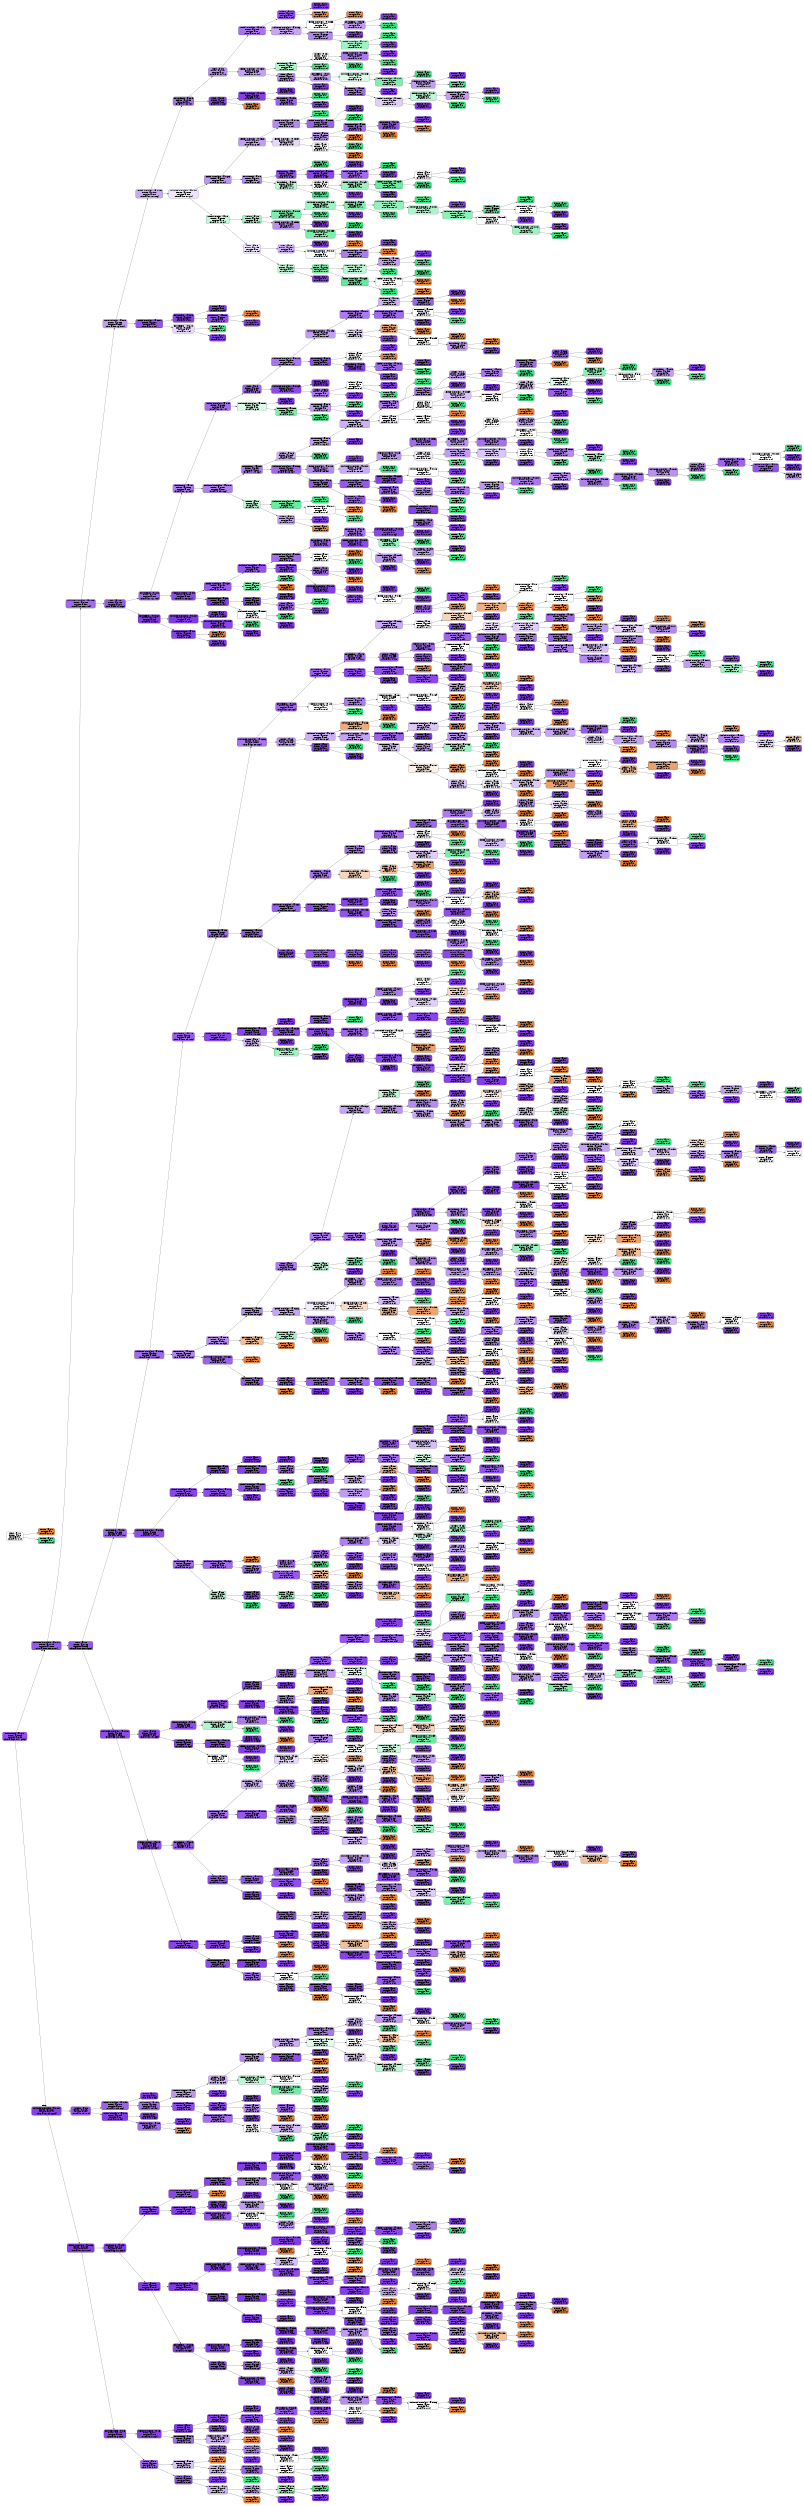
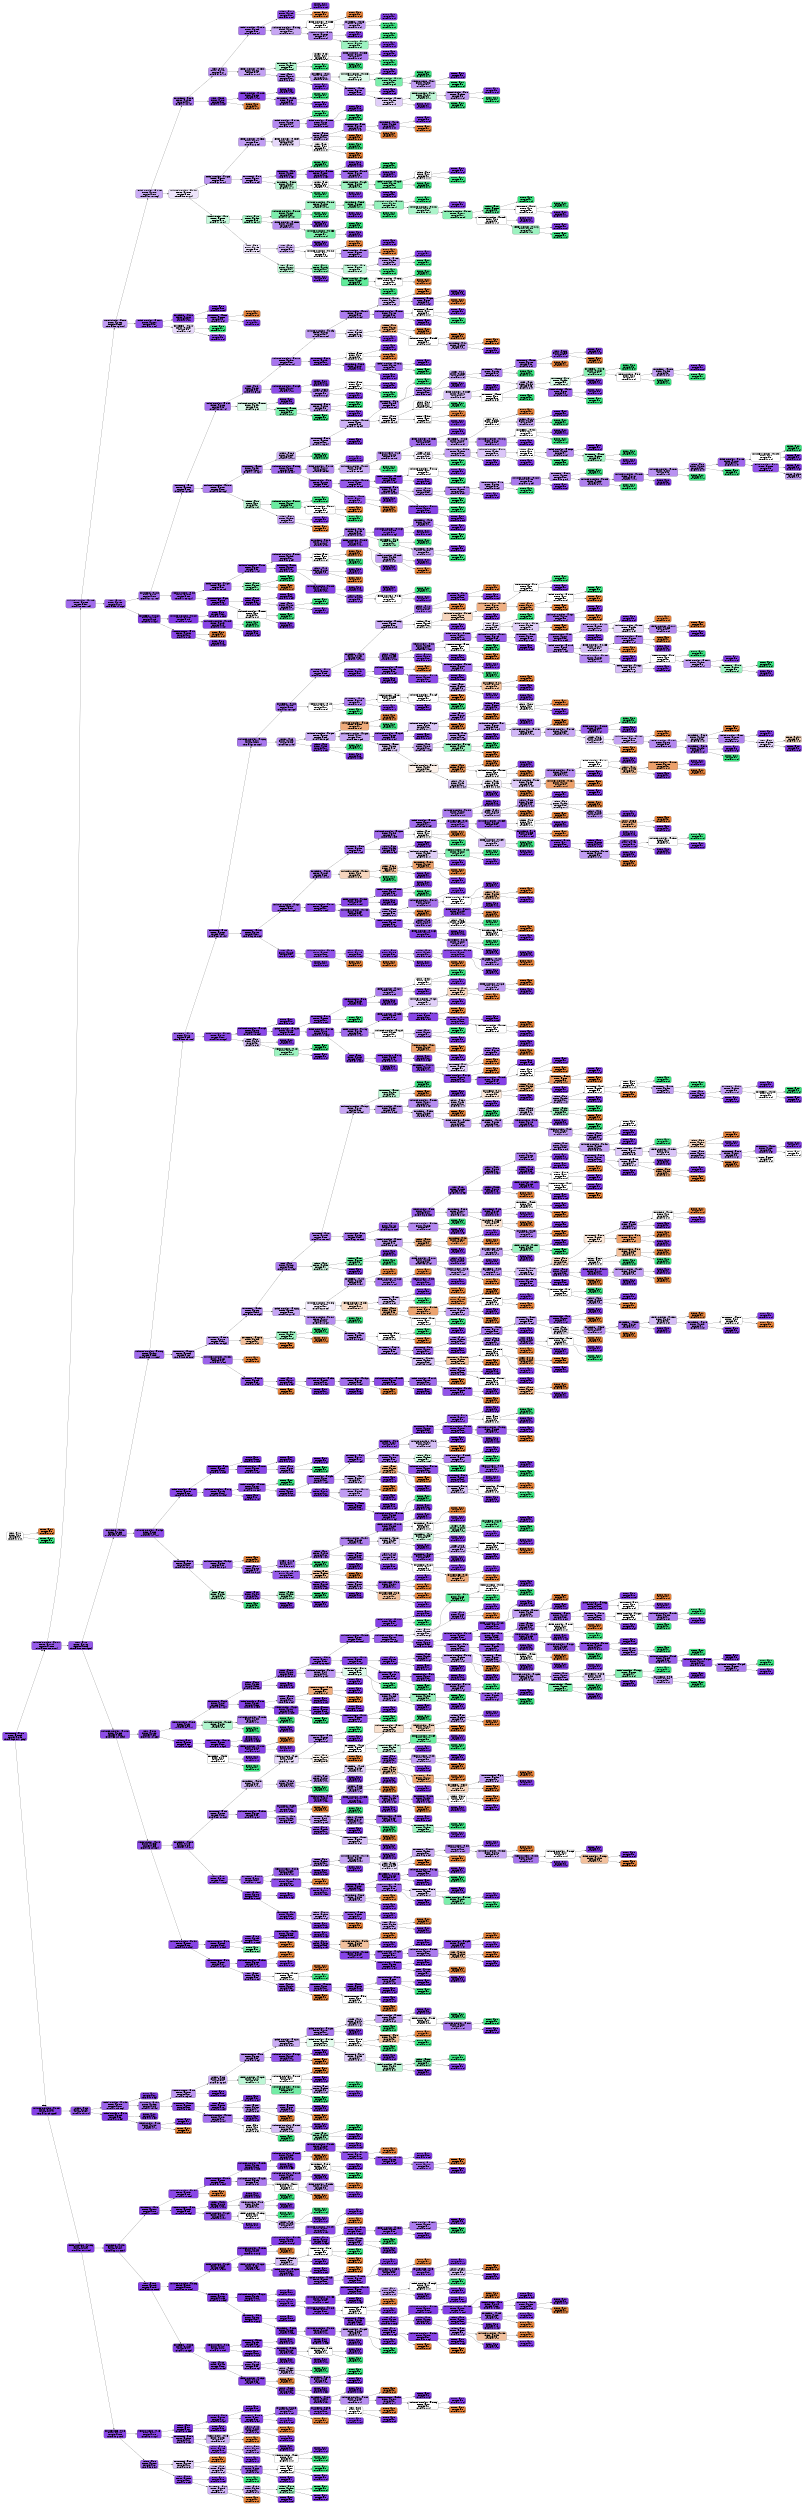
none -> (423, 1667)
(252, 1950) -> (252, 1950)
(389, 2282) -> none
